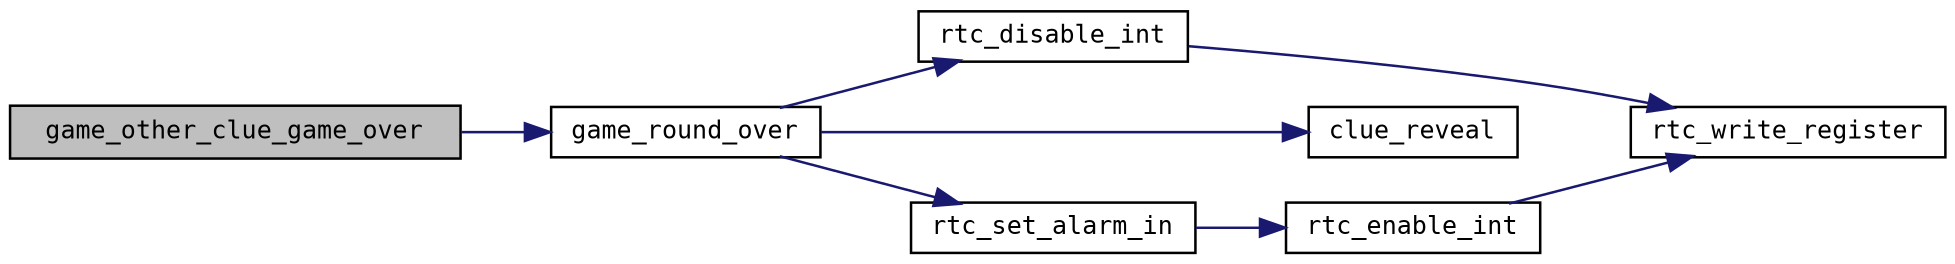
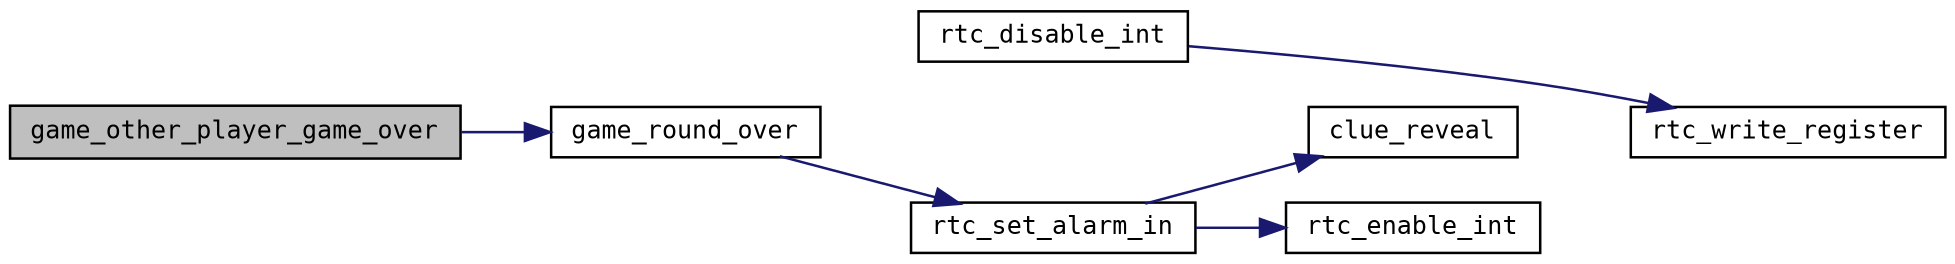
(857, 87) -> none
(235, 132) -> (235, 132)
(1052, 132) -> (1221, 183)
(1589, 183) -> none
